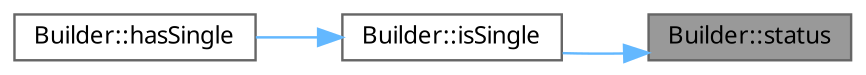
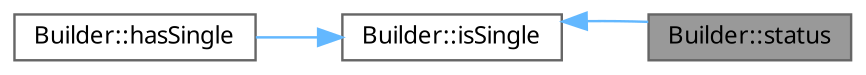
(593, 54) -> (618, 21)
